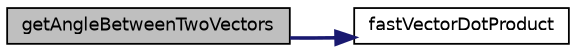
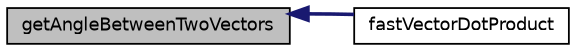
(313, 38) -> (331, 14)
